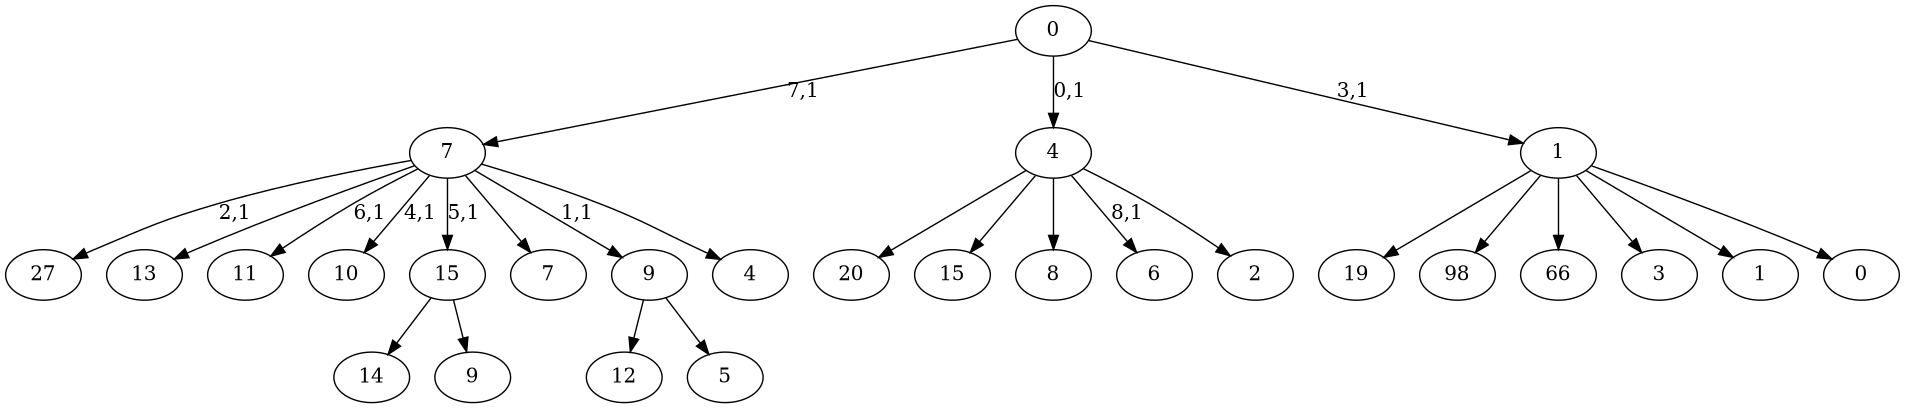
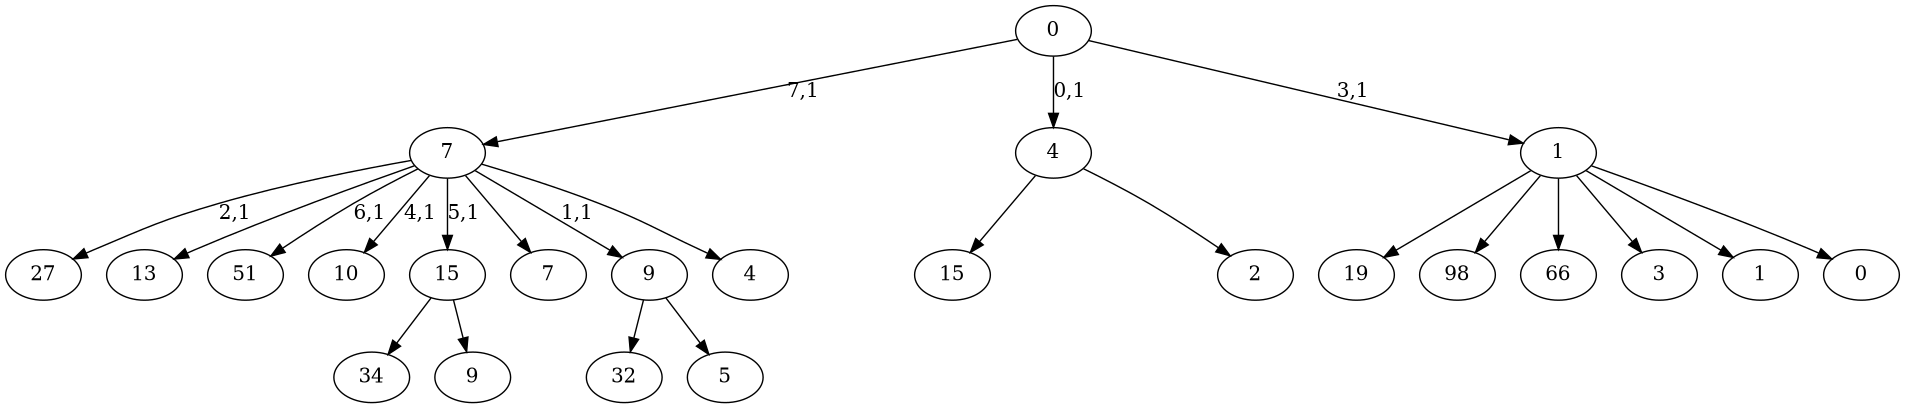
(245, 275) -> (245, 275)
(851, 275) -> none
(1053, 275) -> none
(1154, 275) -> none
(372, 377) -> (372, 377)
(624, 377) -> (624, 377)
